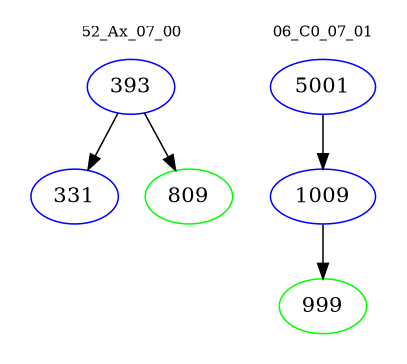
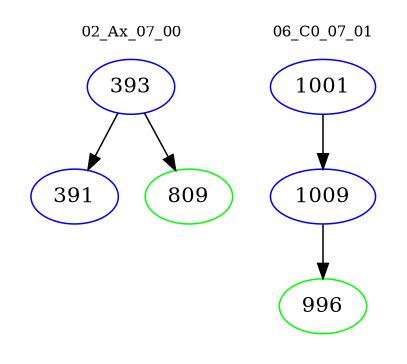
(132, 33) -> (132, 33)
(323, 87) -> (323, 87)
(75, 197) -> (75, 197)
(323, 306) -> (323, 306)
